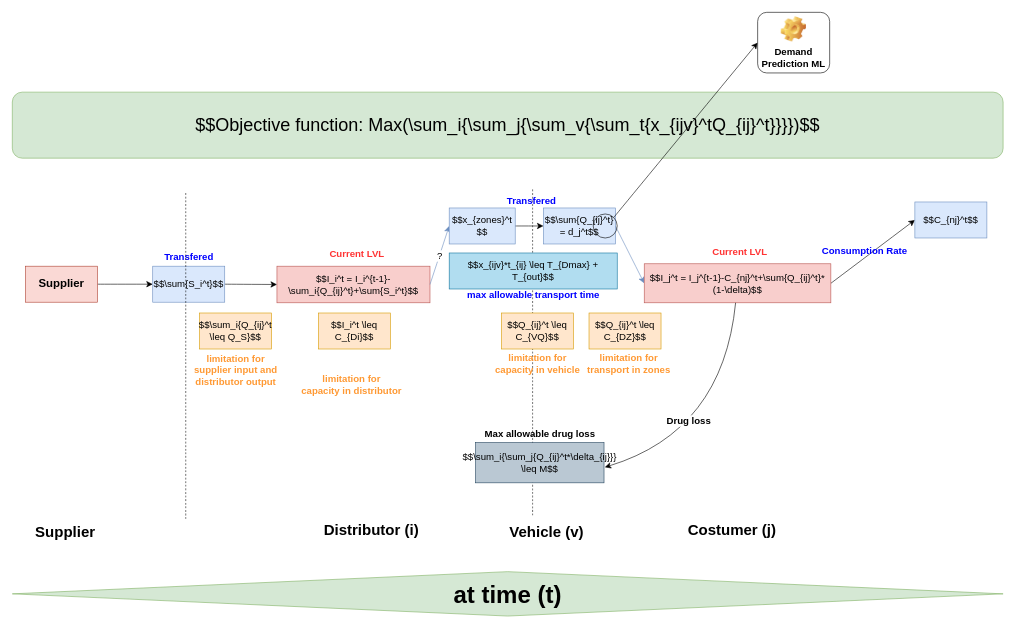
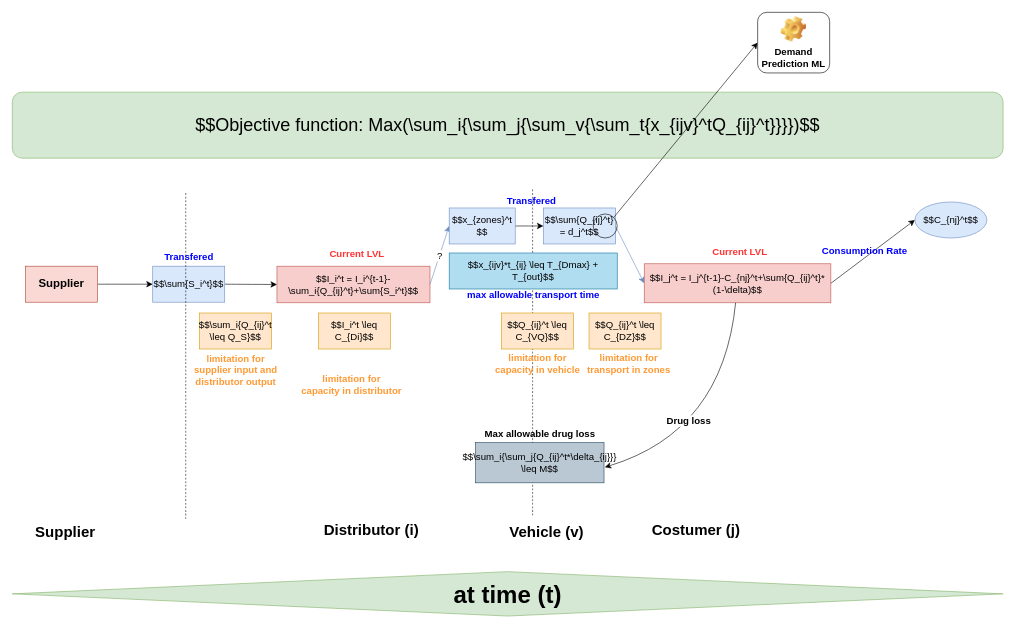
(951, 220) -> (951, 220)
(731, 529) -> (695, 529)
